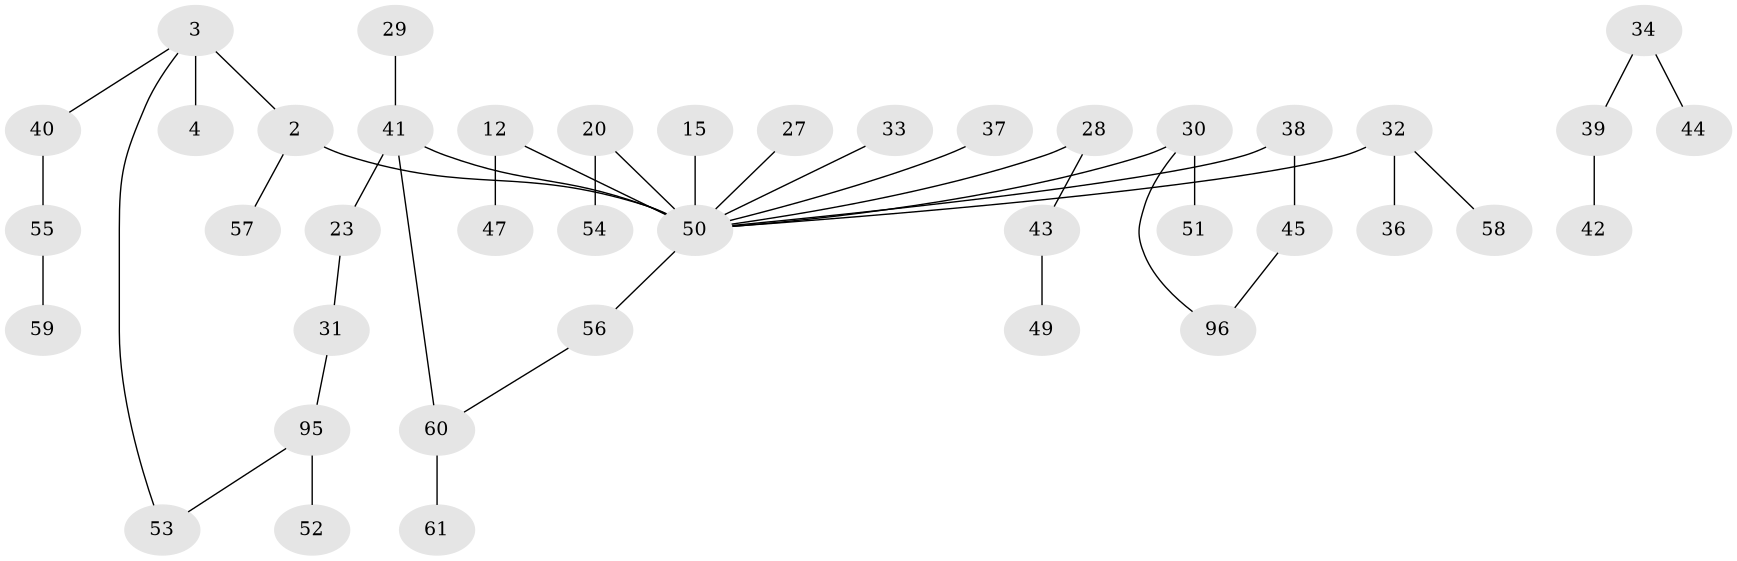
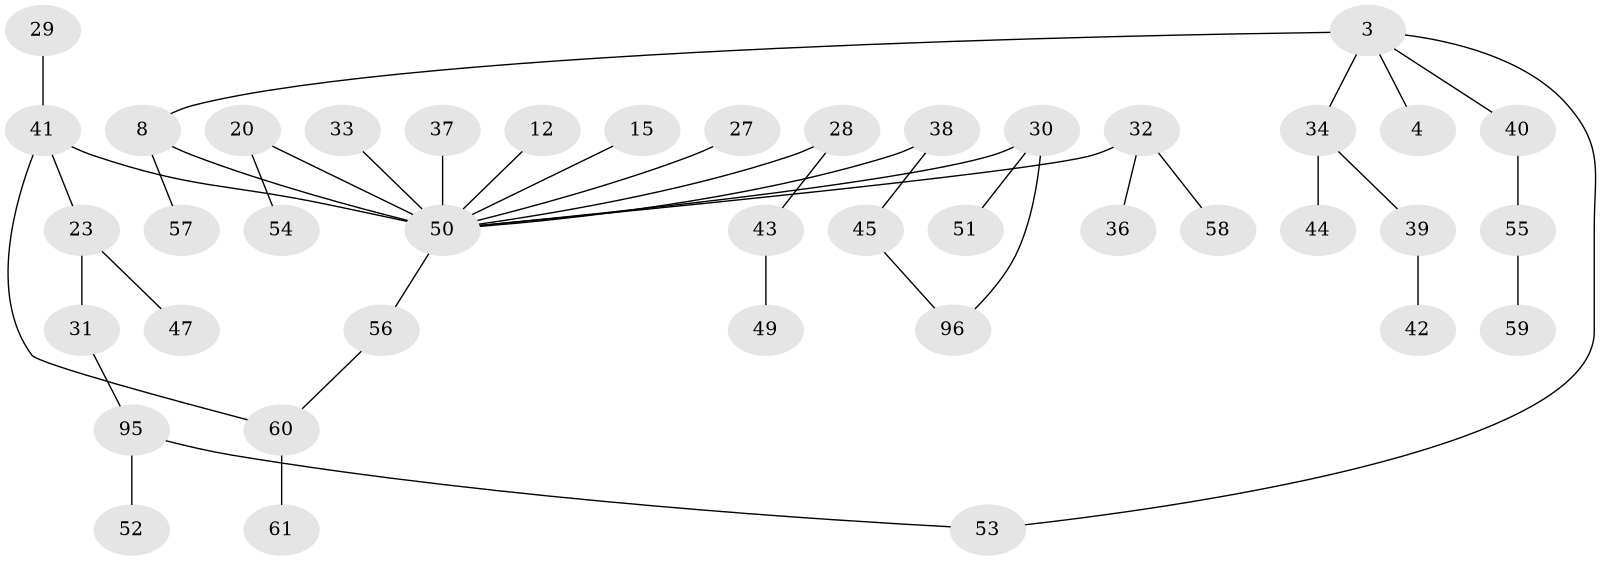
none -> (1343, 81)
(296, 130) -> (143, 130)
(495, 189) -> (132, 280)
